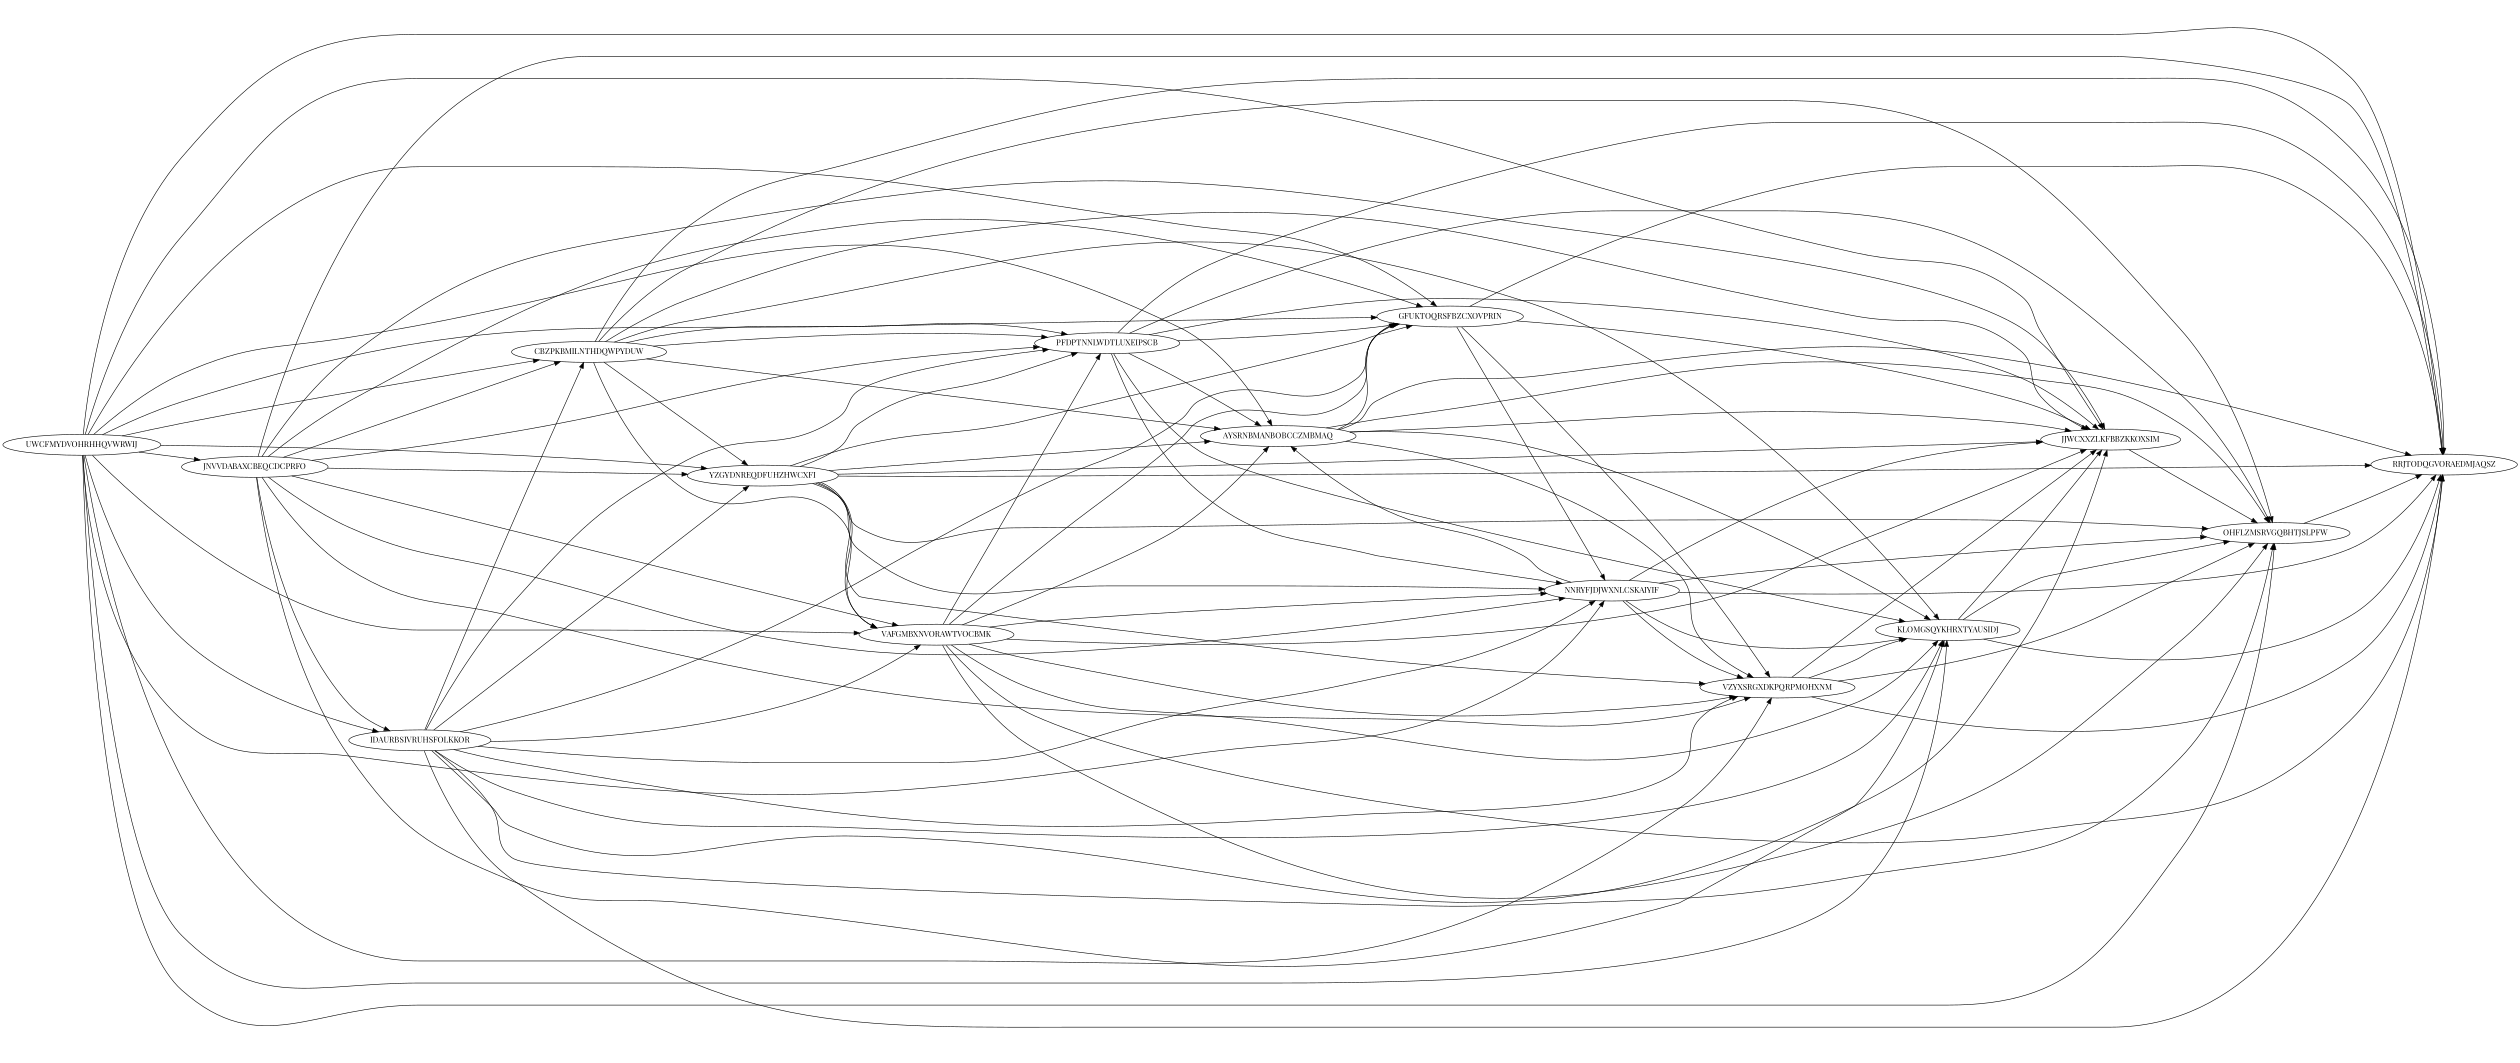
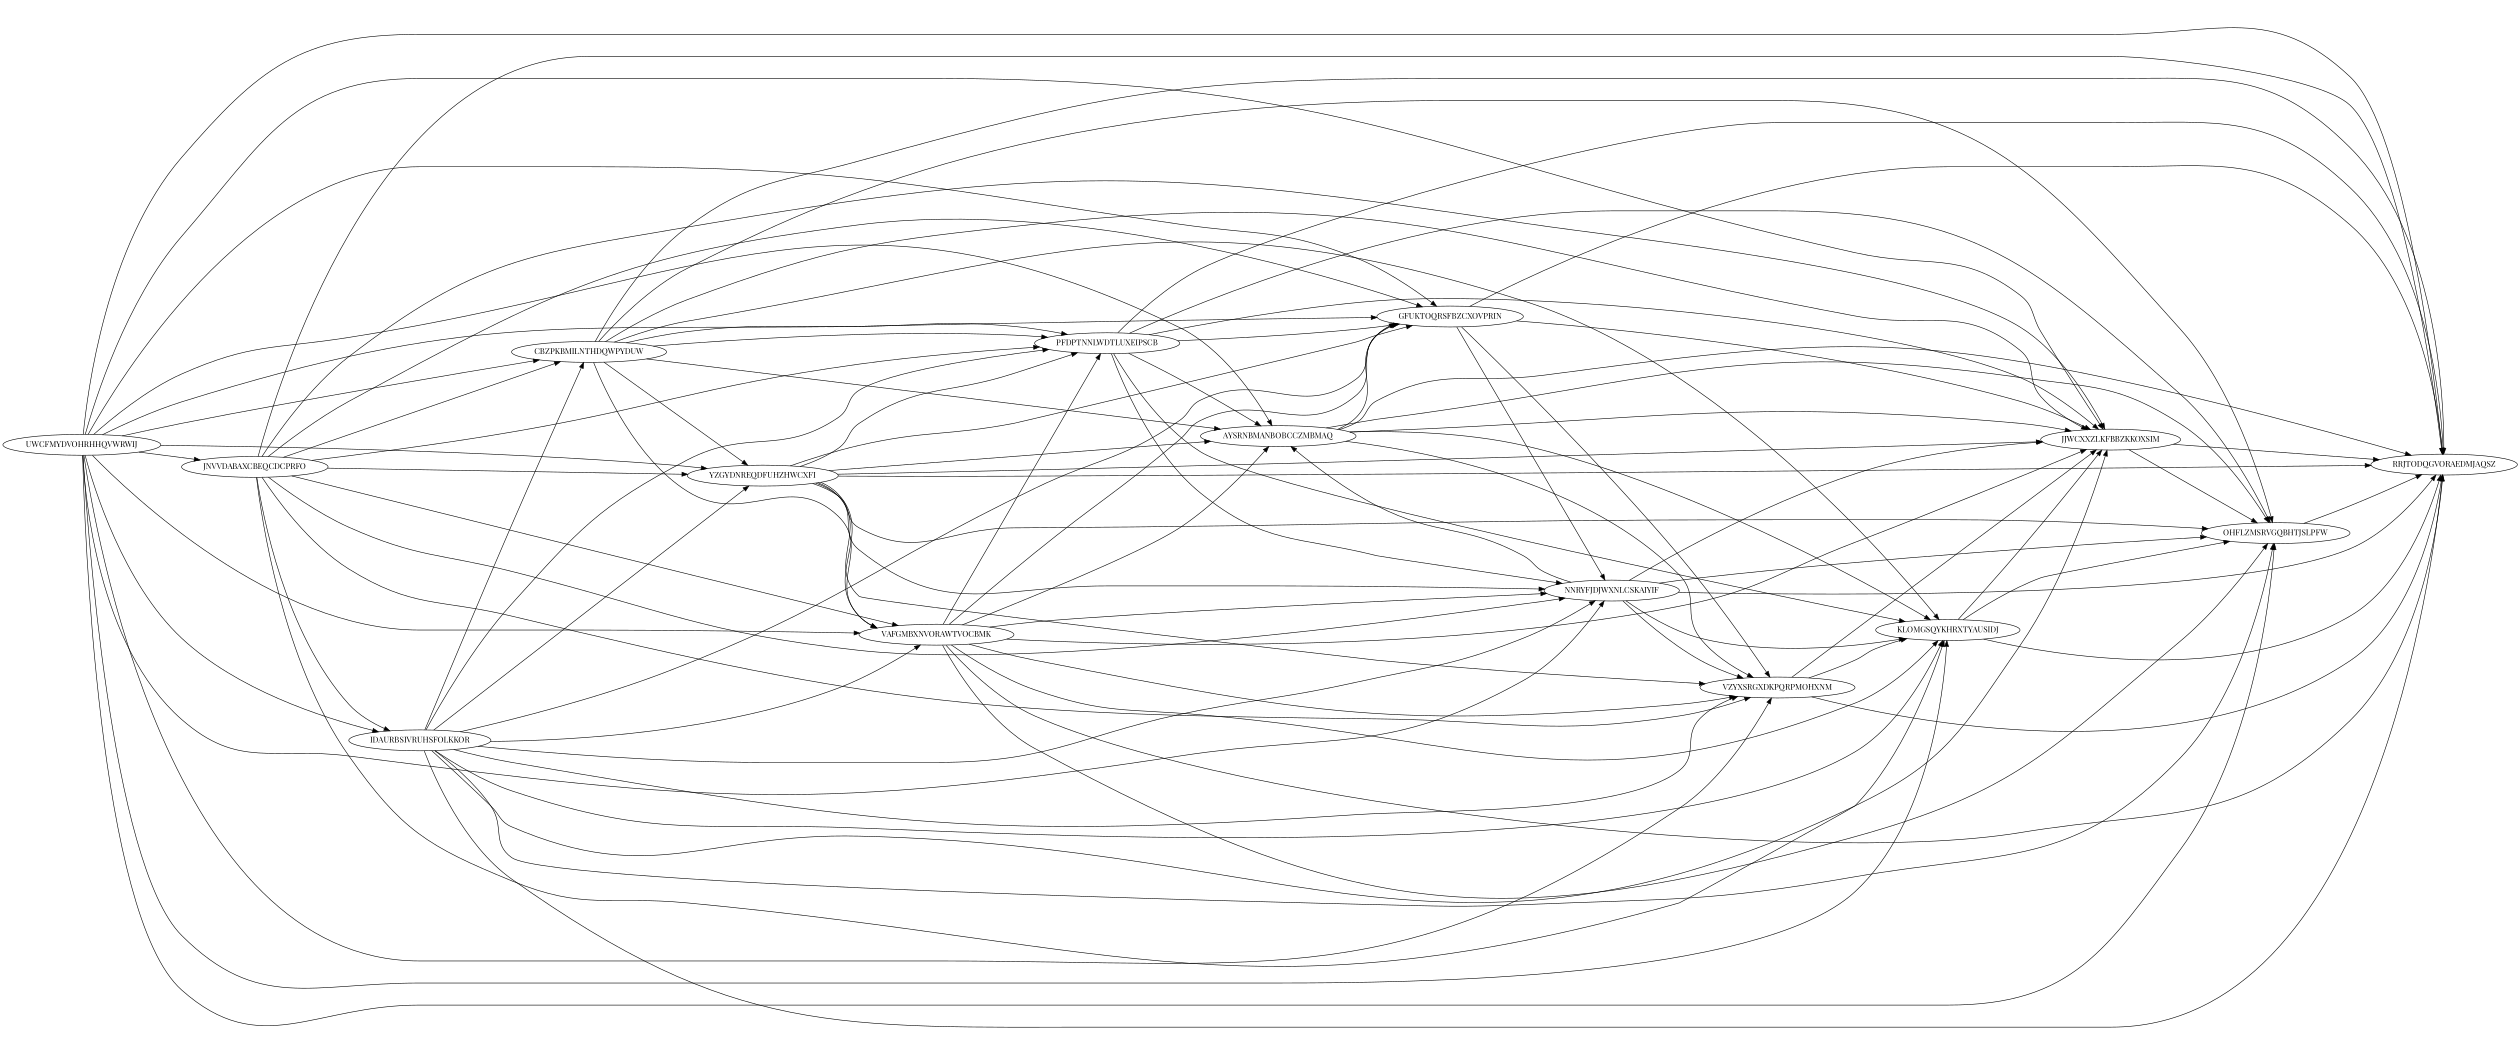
none -> (2273, 452)
(2051, 636) -> none
